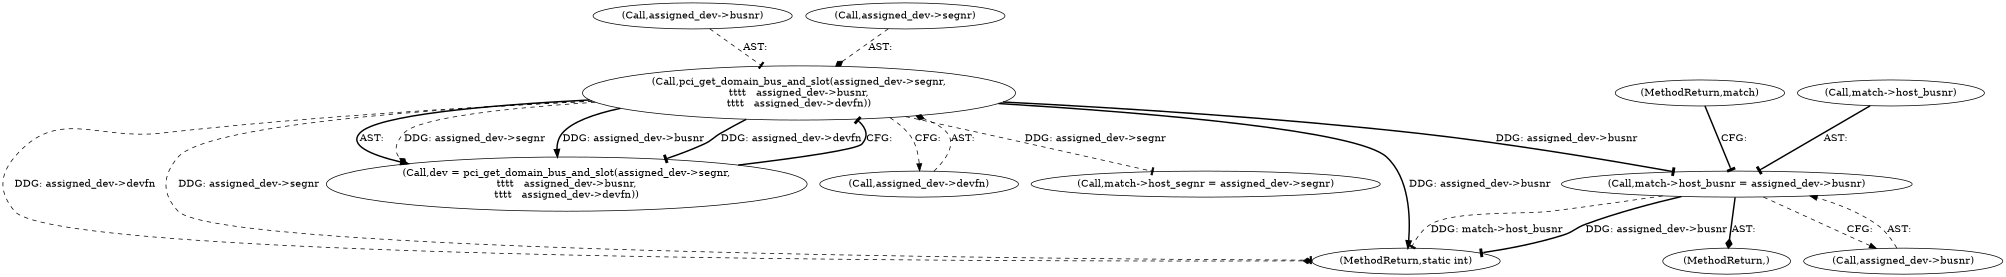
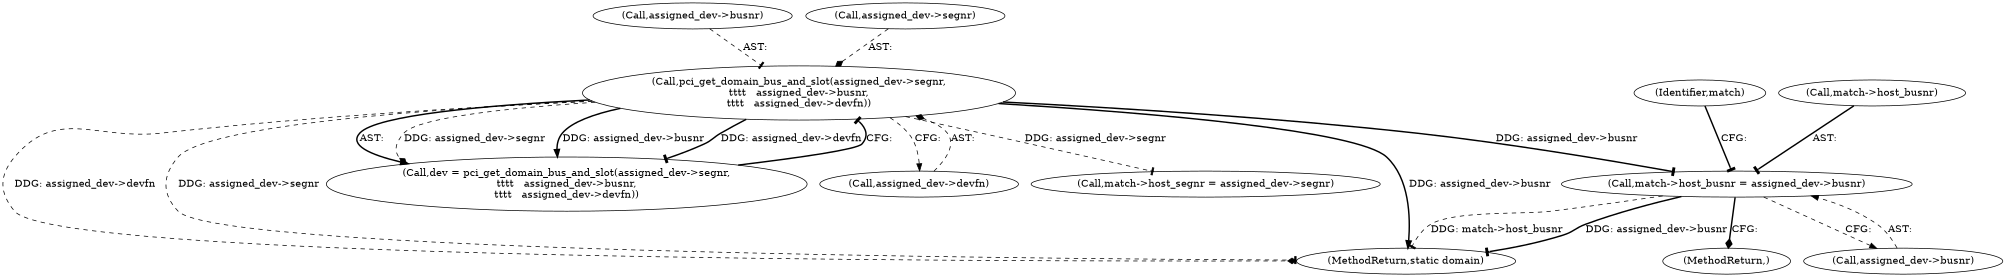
(1700, 93) -> (1700, 93)
(1745, 230) -> (1747, 230)
(1406, 261) -> (1406, 261)
